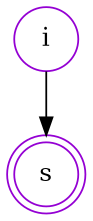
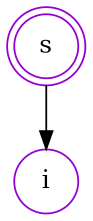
(46, 94) -> (46, 108)
